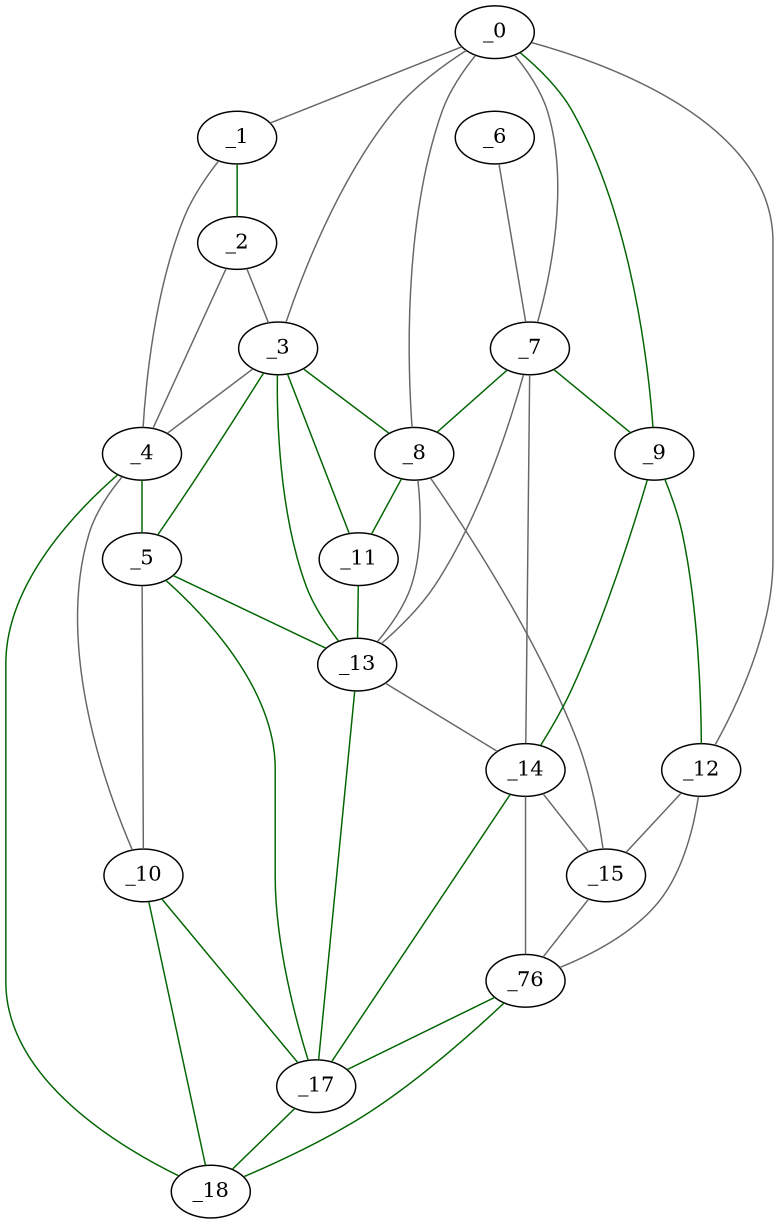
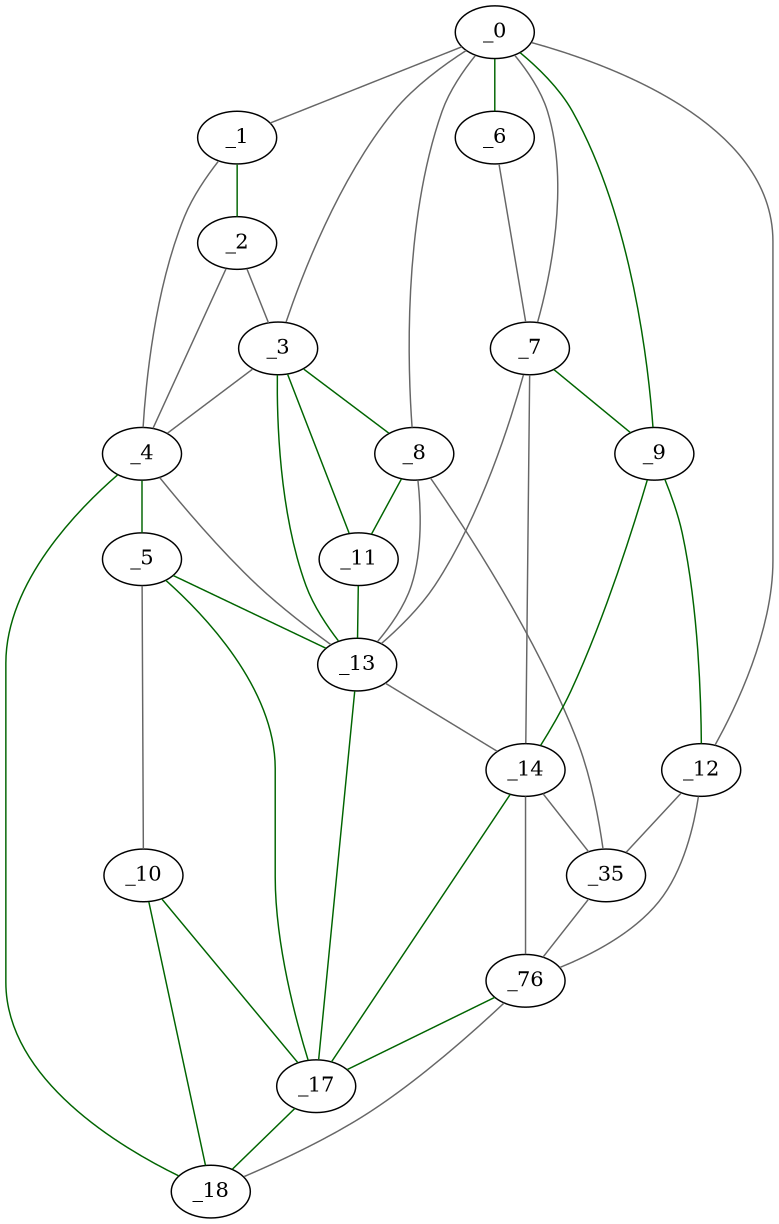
none -> (495, 85)
(472, 401) -> none
(212, 454) -> none
(80, 662) -> (239, 567)
(606, 875) -> (606, 875)
(383, 1103) -> (383, 1103)
